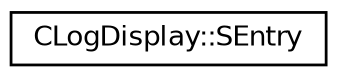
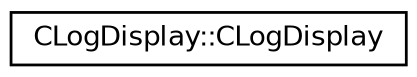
(169, 39) -> (209, 39)
